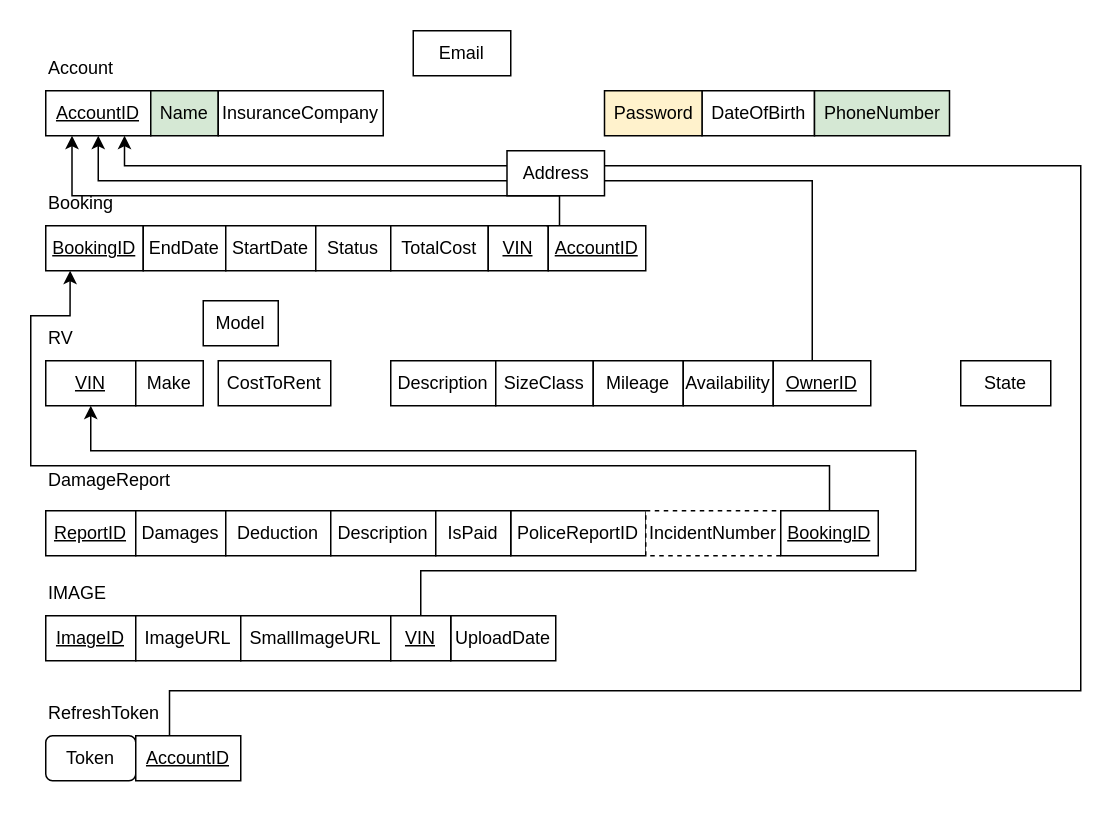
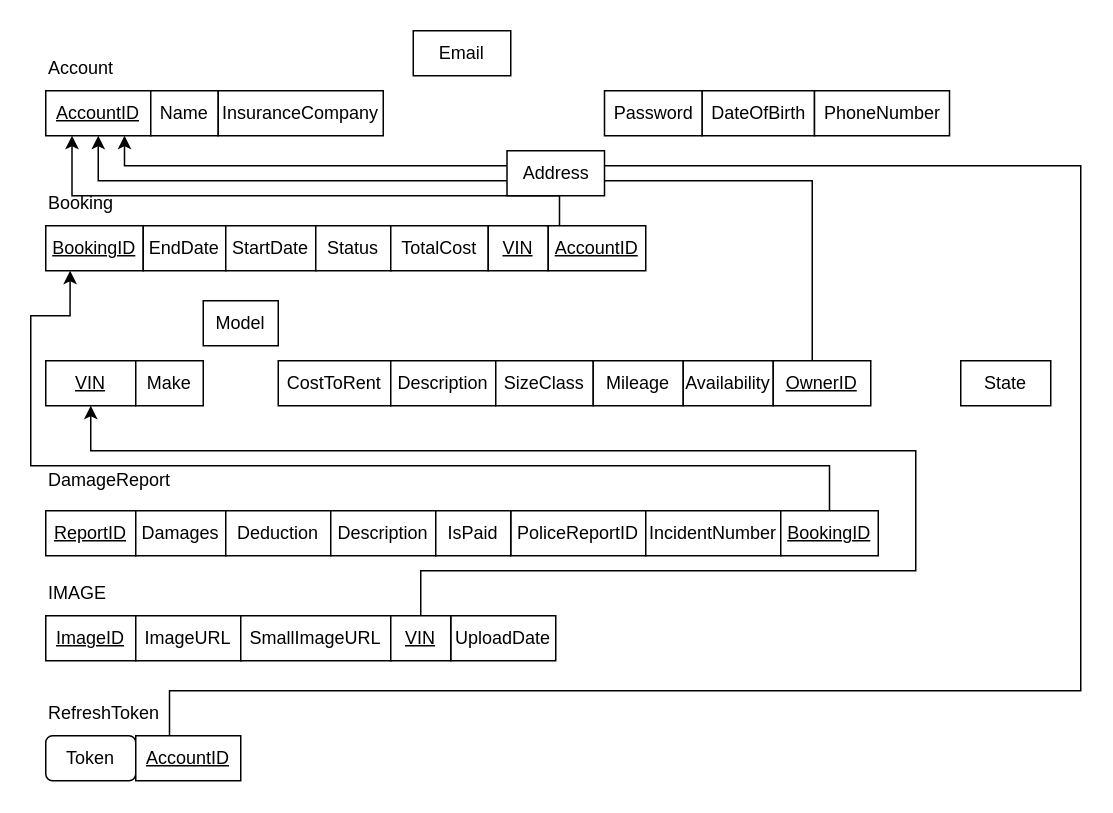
(185, 113) -> (185, 113)
(653, 113) -> (653, 113)
(882, 113) -> (882, 113)
(76, 338) -> none
(275, 383) -> (335, 383)
(713, 533) -> (713, 533)
